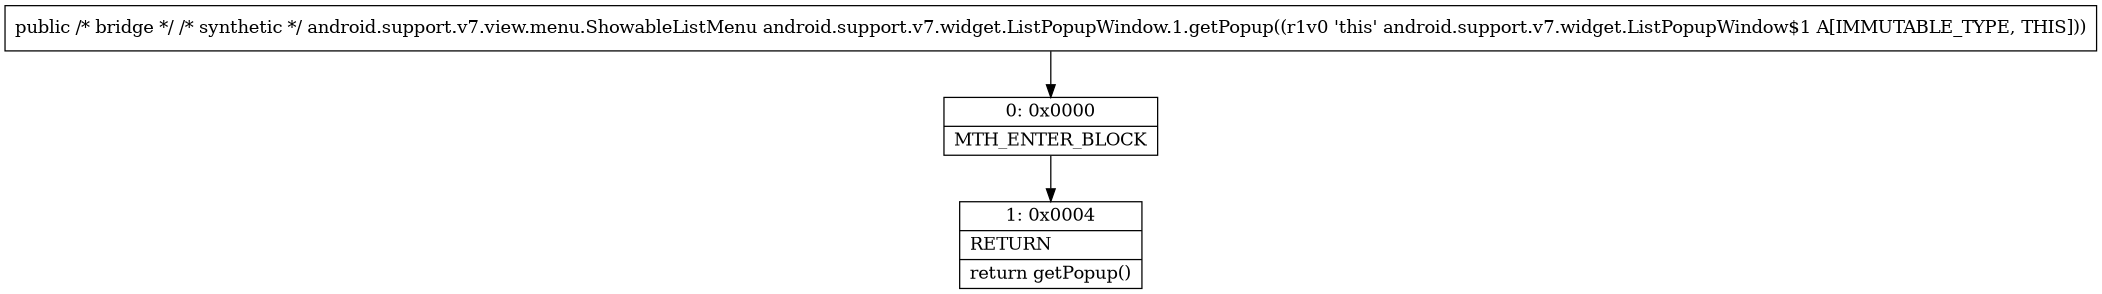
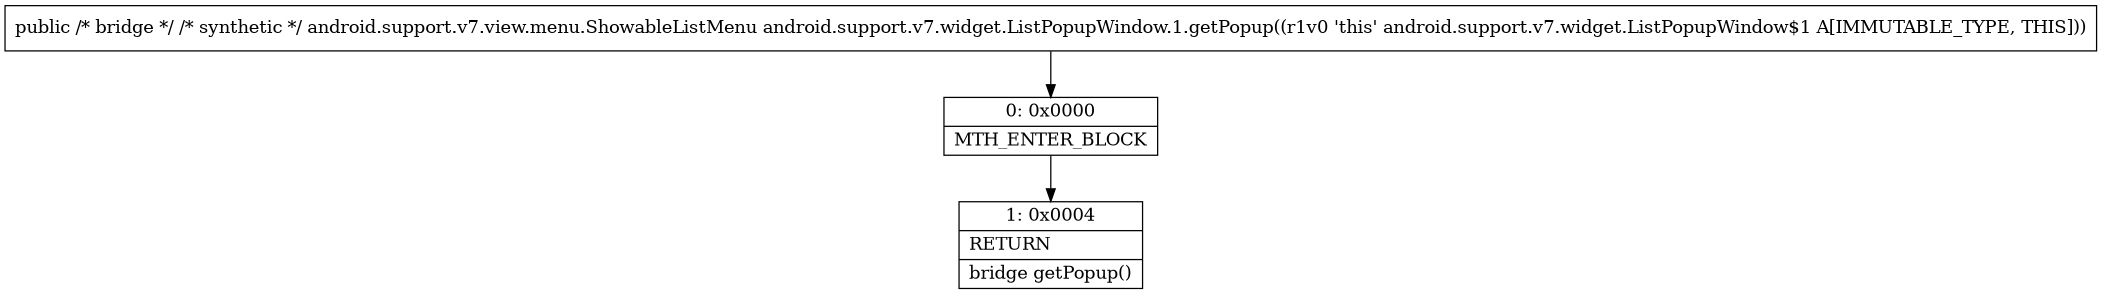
(1051, 273) -> (1051, 273)
